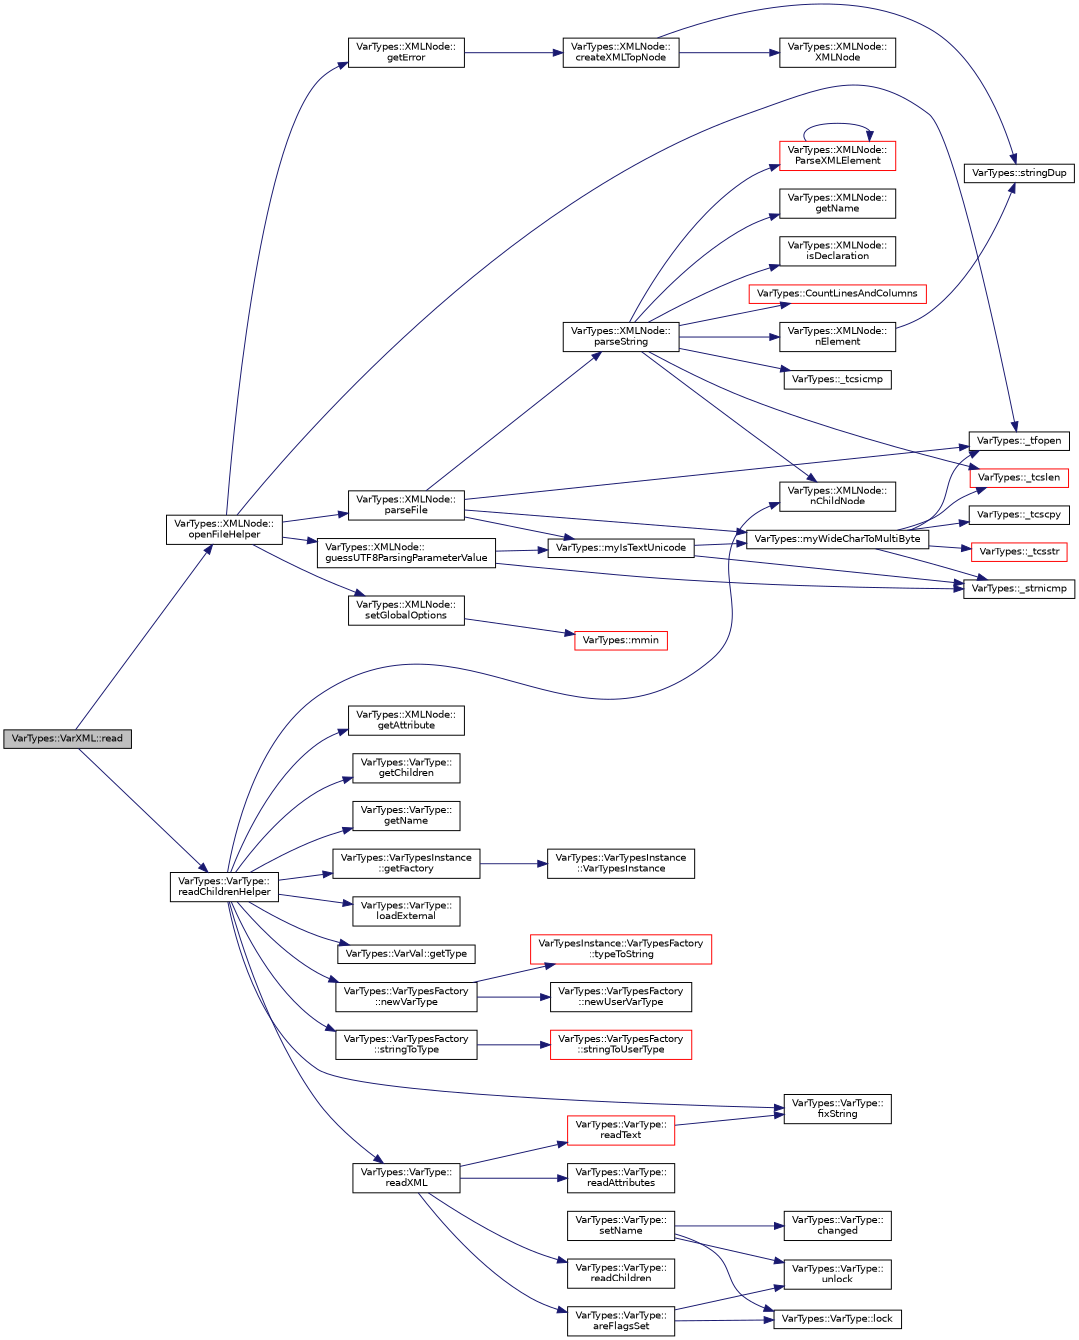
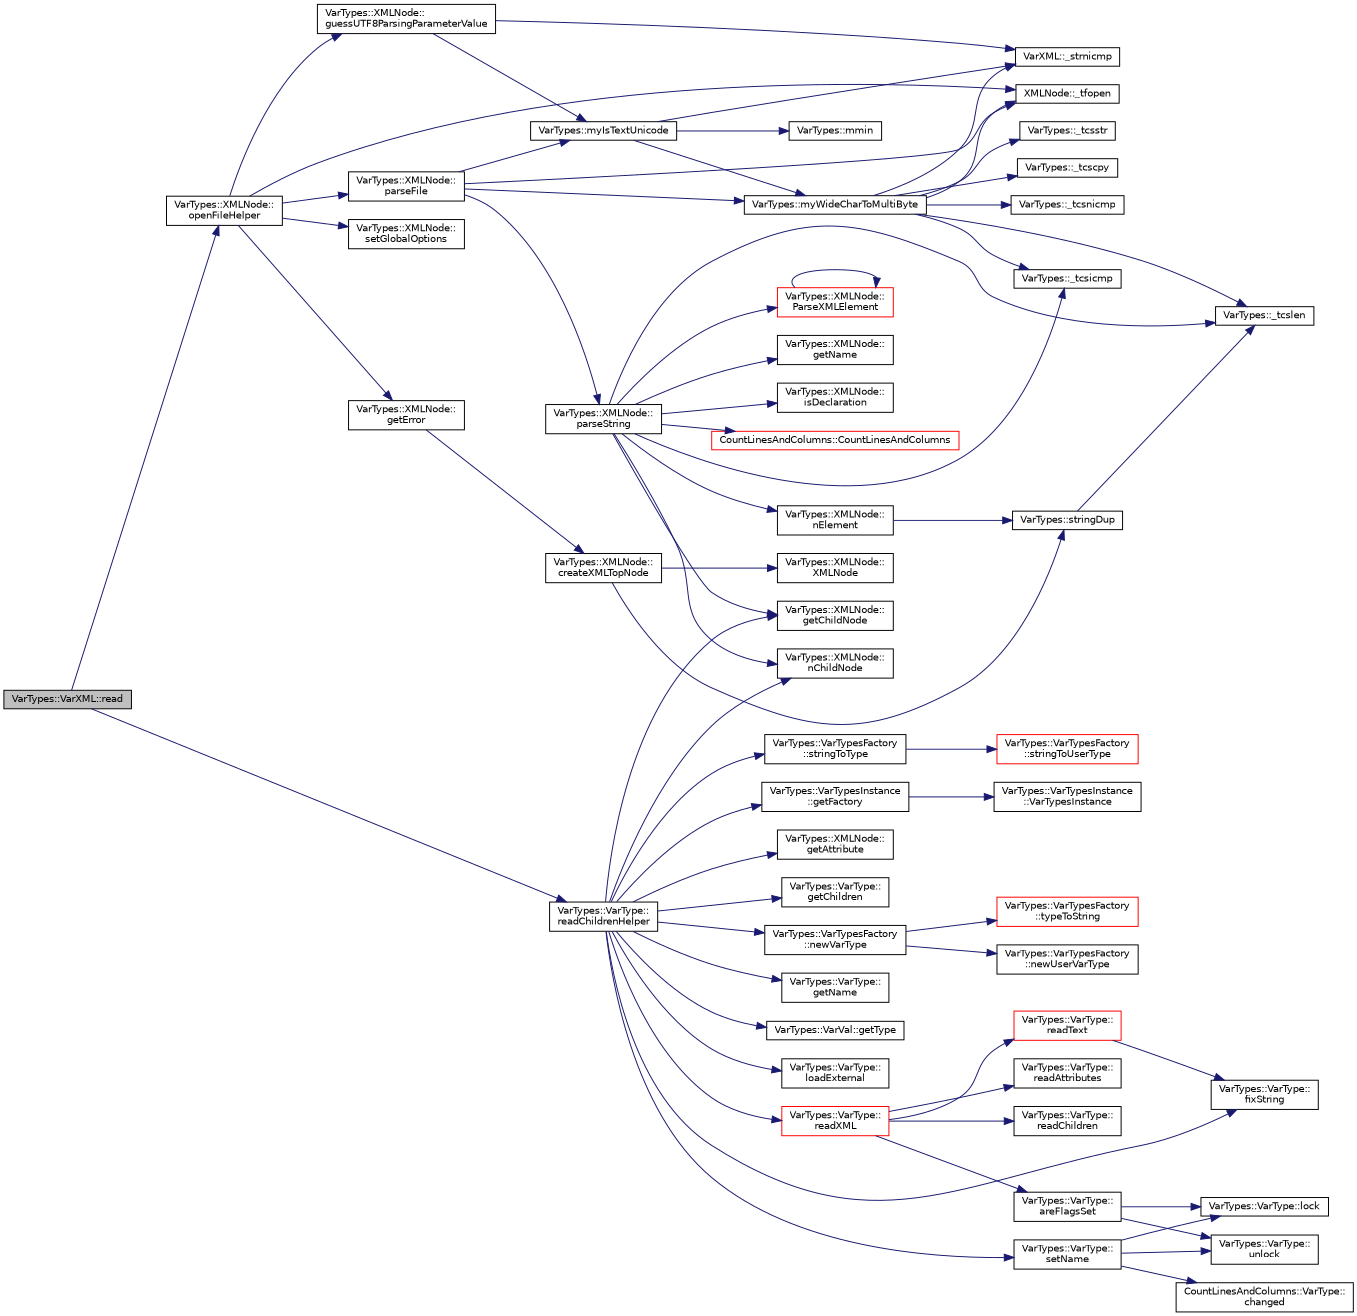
none -> (1068, 205)
none -> (970, 235)
(838, 294) -> (835, 441)
none -> (1163, 422)
(1019, 441) -> (1068, 94)
(1019, 478) -> (1265, 316)
(1019, 552) -> (1068, 131)
(1019, 589) -> (1068, 57)
none -> (835, 616)
(515, 626) -> (728, 131)
(621, 641) -> (835, 131)
(621, 949) -> (1068, 912)
(406, 1178) -> (835, 1121)
none -> (726, 1188)
(838, 1226) -> (1265, 1297)
